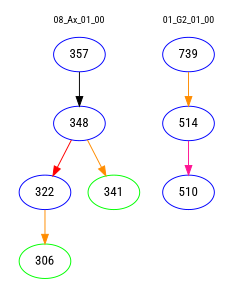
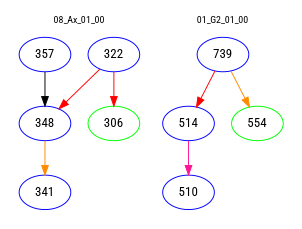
(189, 84) -> (208, 85)
none -> (257, 123)
(64, 154) -> (83, 86)
(114, 192) -> (45, 192)
(45, 222) -> (114, 84)
